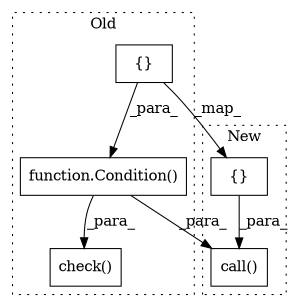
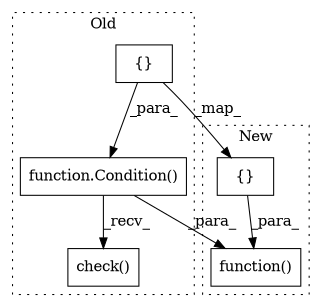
(111, 222) -> (127, 222)
(239, 267) -> (256, 267)
